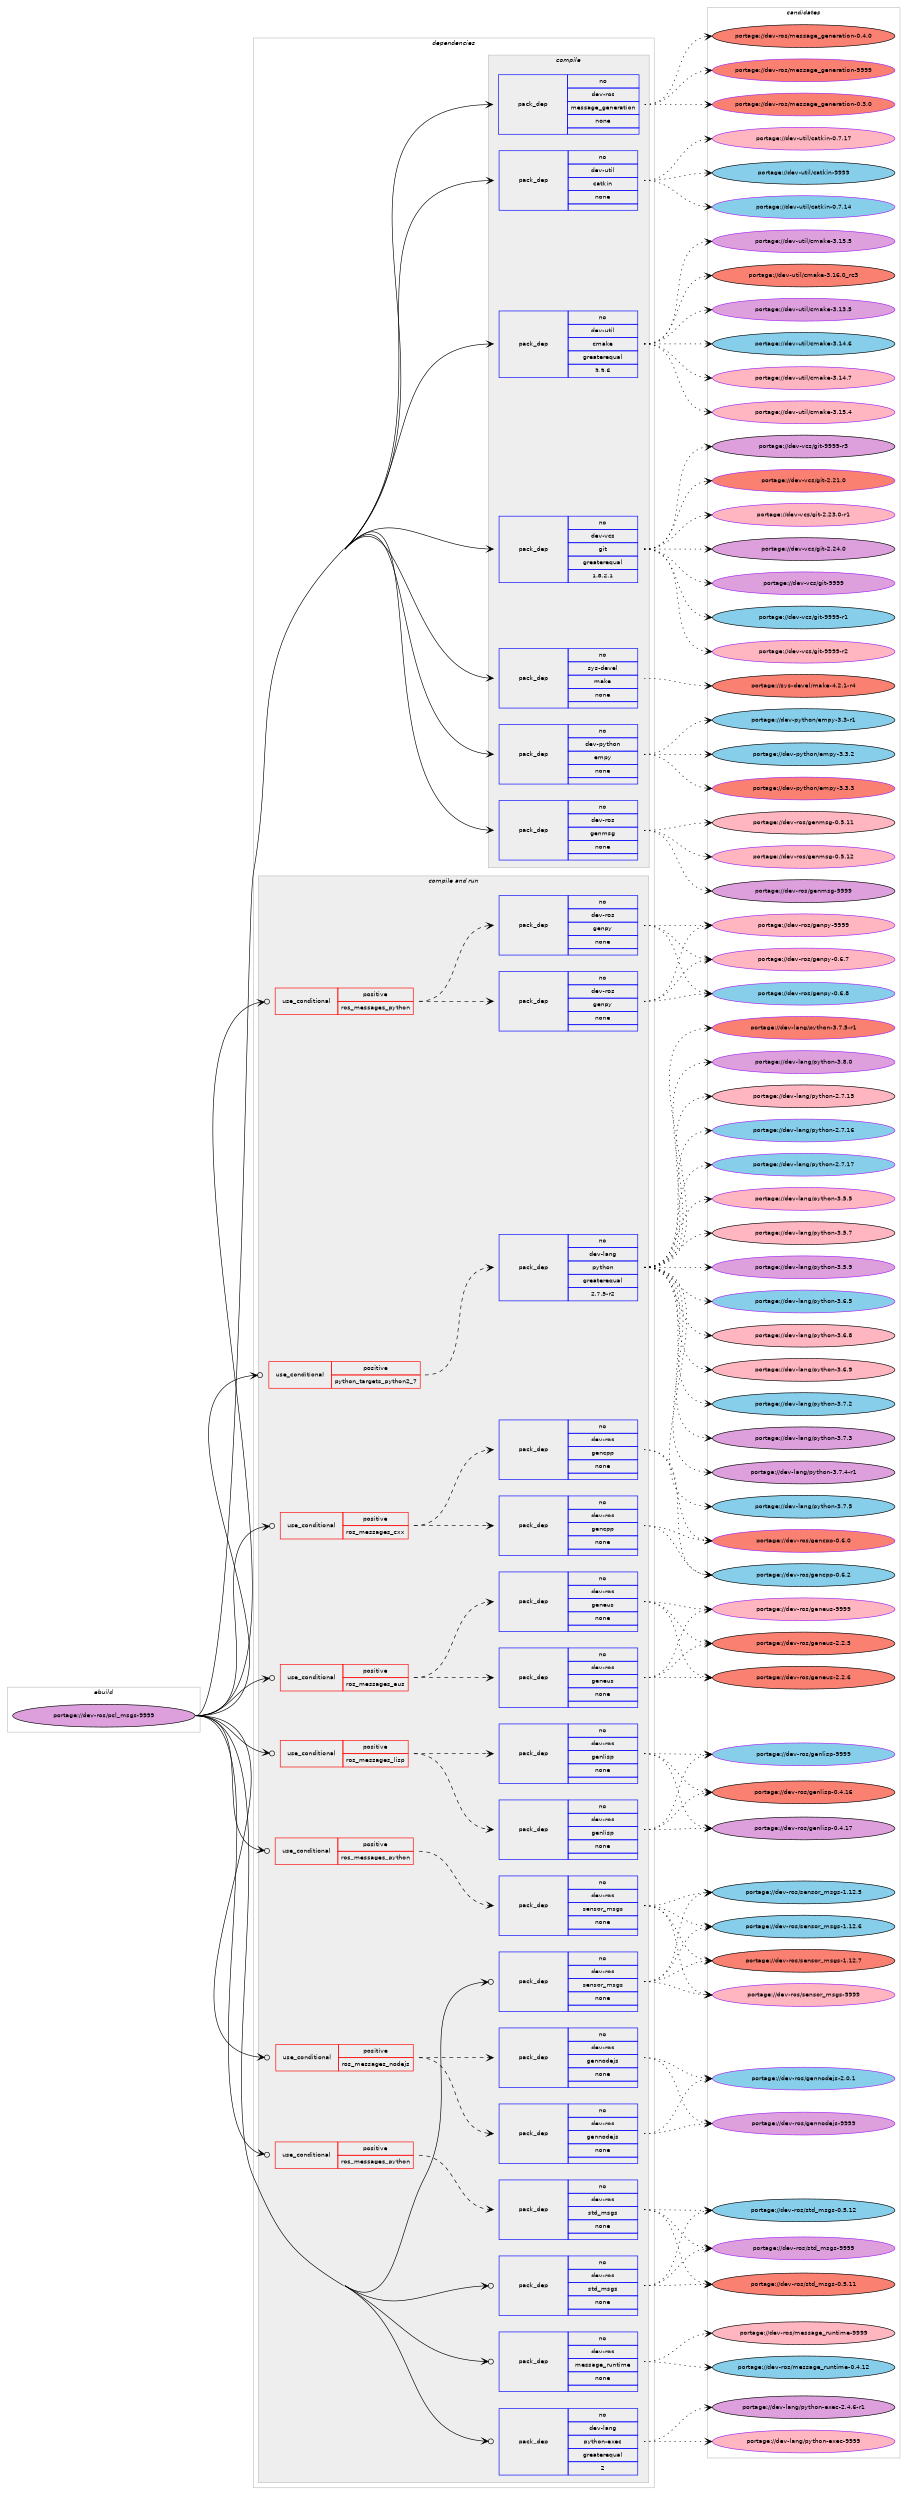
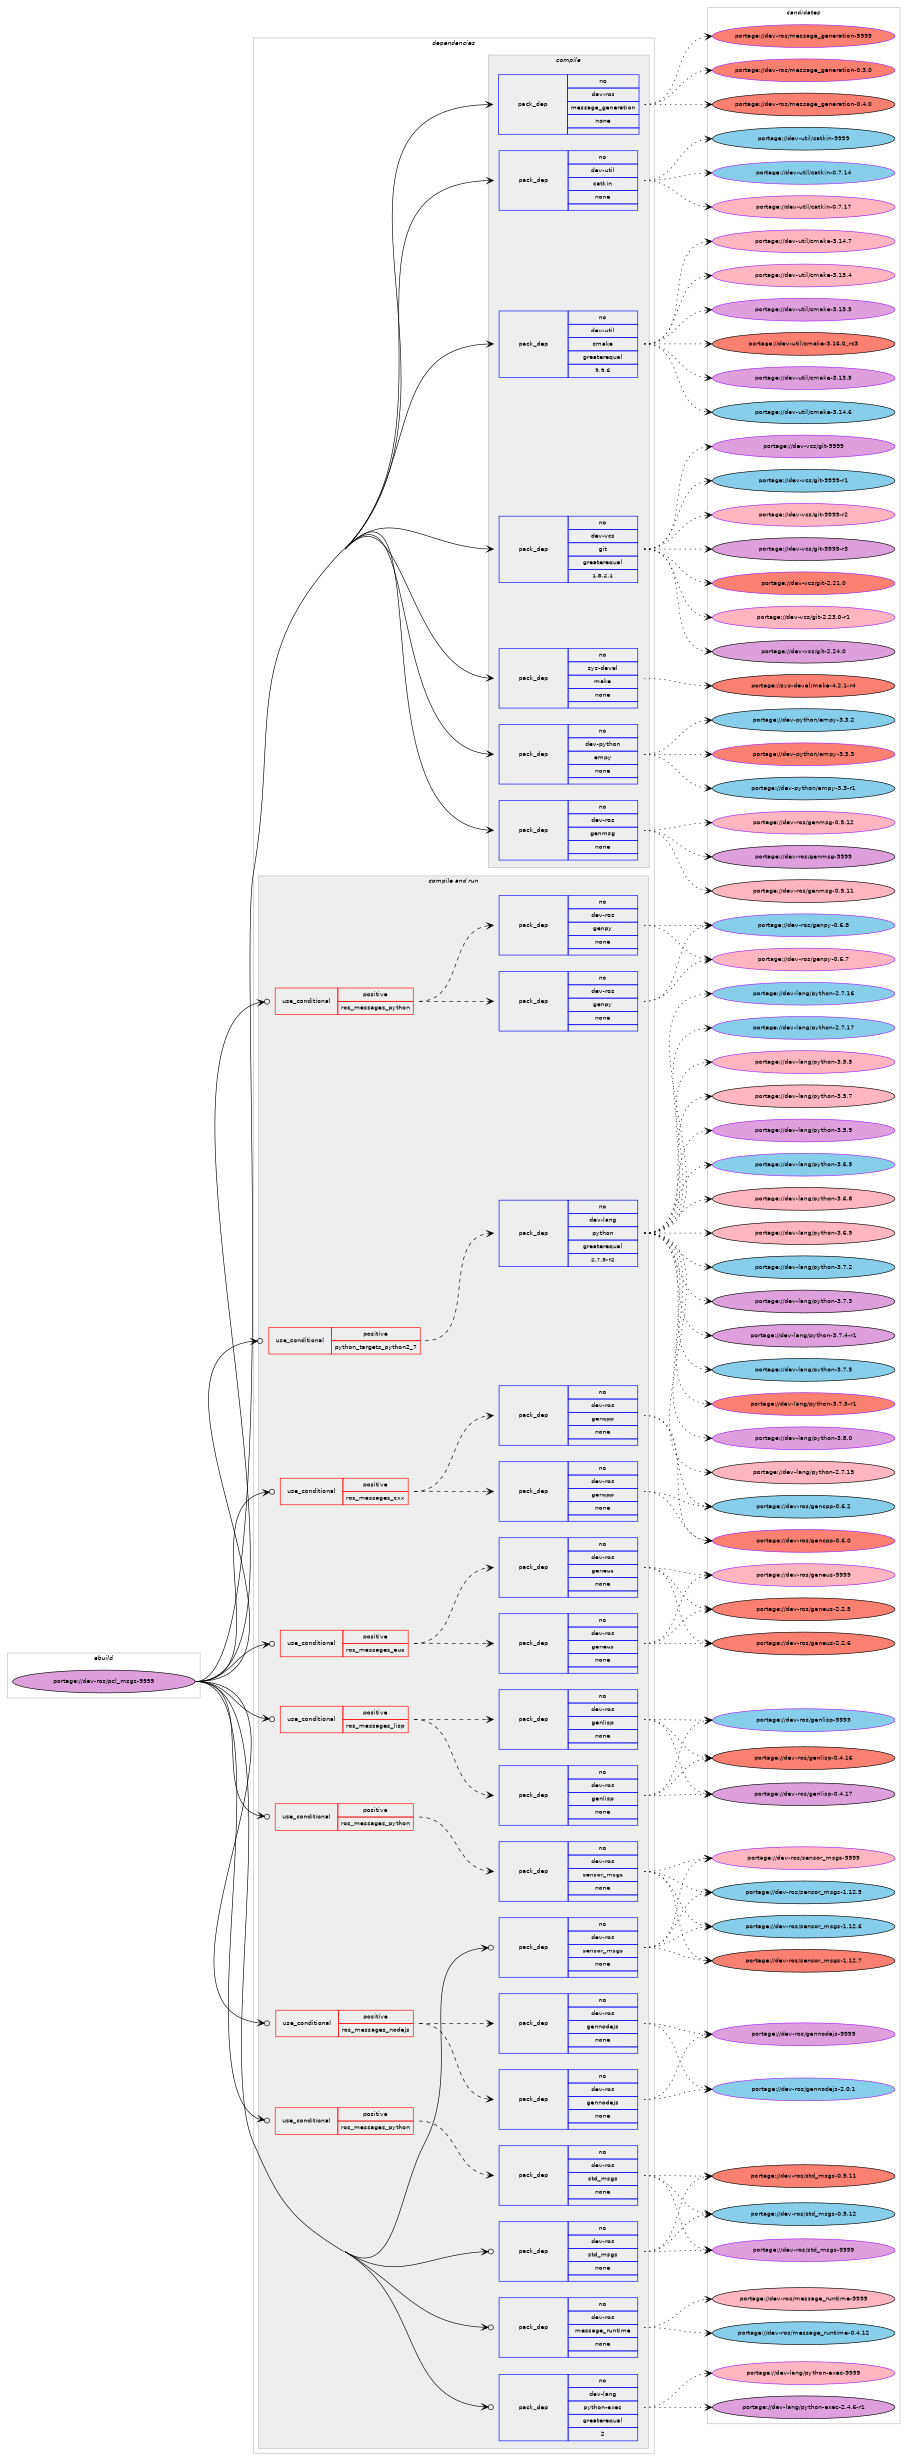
(804, 925) -> none
